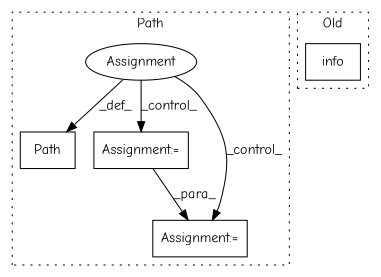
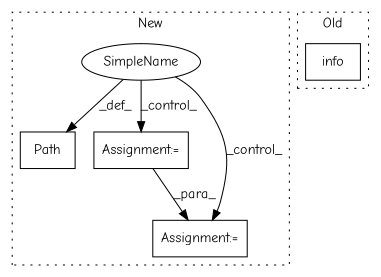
(151, 24) -> (151, 24)
(141, 62) -> (141, 62)
